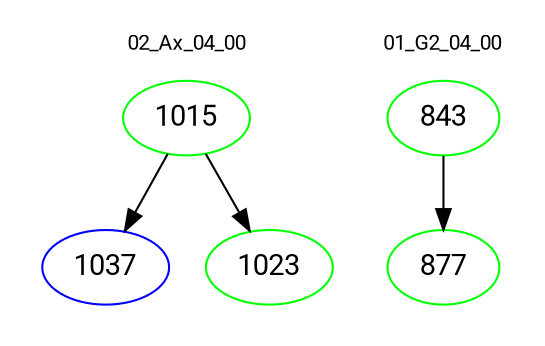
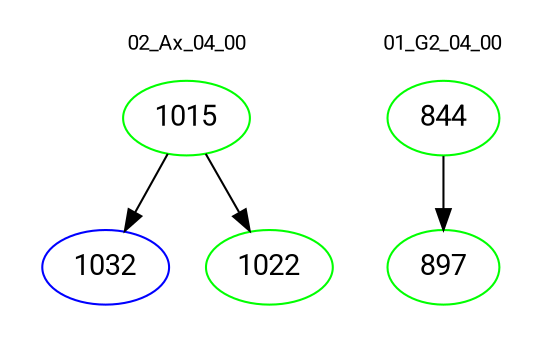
(443, 118) -> (443, 118)
(106, 267) -> (106, 267)
(269, 267) -> (269, 267)
(443, 267) -> (443, 267)
